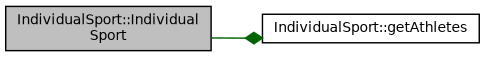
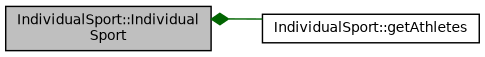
(228, 38) -> (246, 19)
